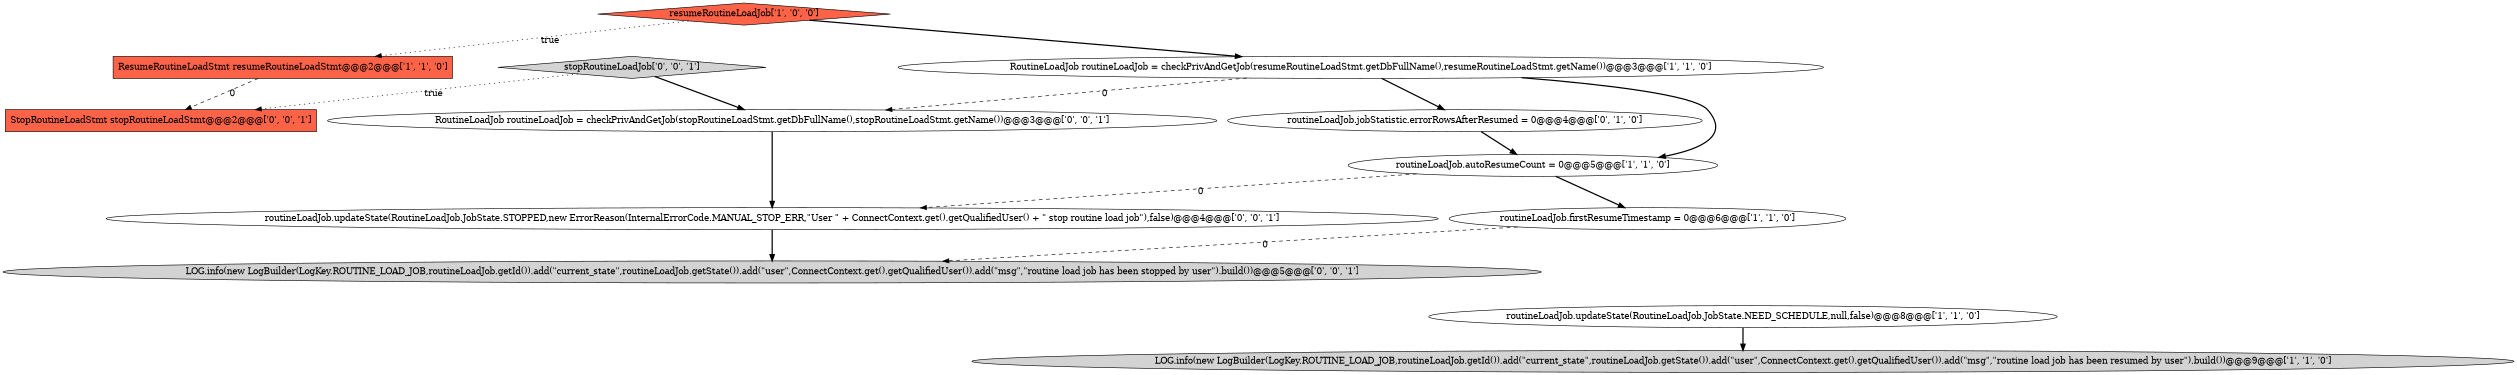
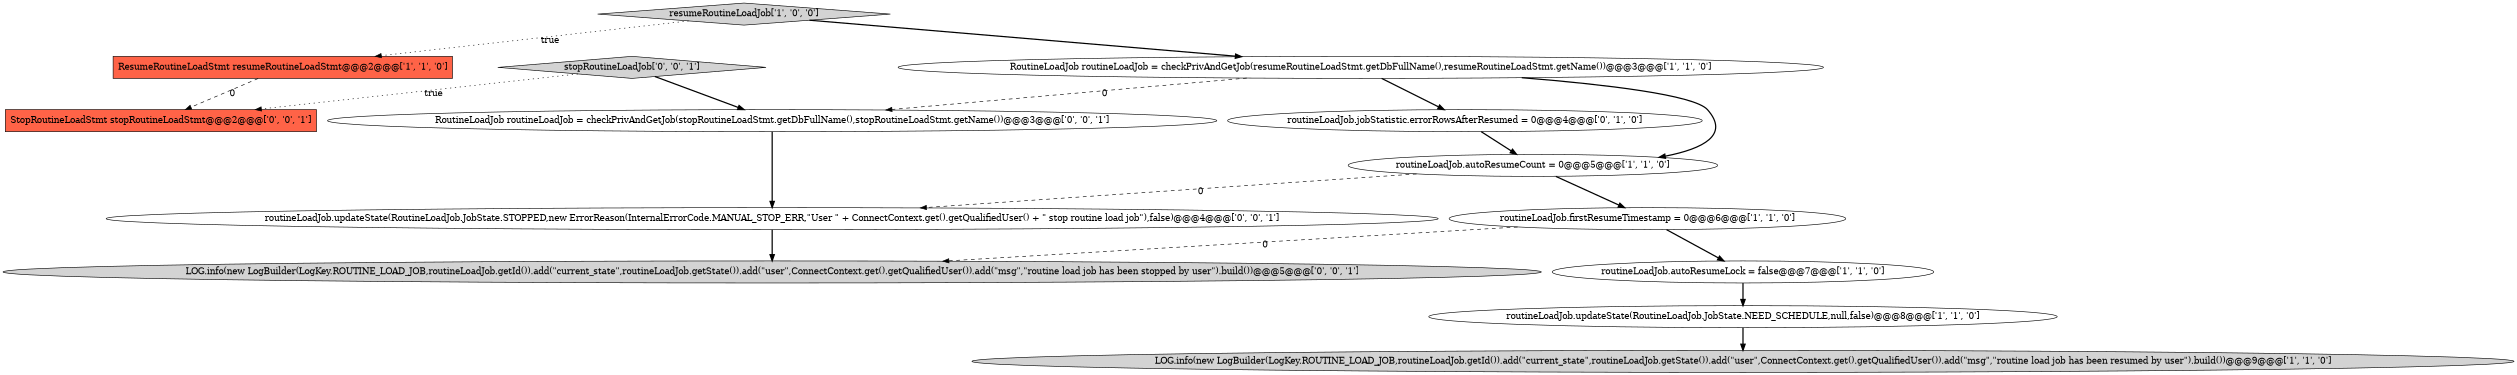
(744, 14) -> (744, 14)
none -> (1743, 272)
